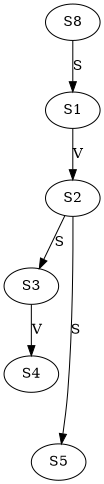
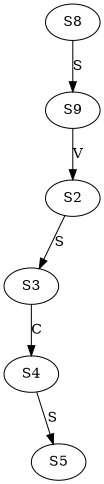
(73, 110) -> (73, 110)
(71, 325) -> (43, 413)
(37, 330) -> (37, 330)
